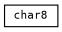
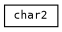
(31, 16) -> (31, 16)
